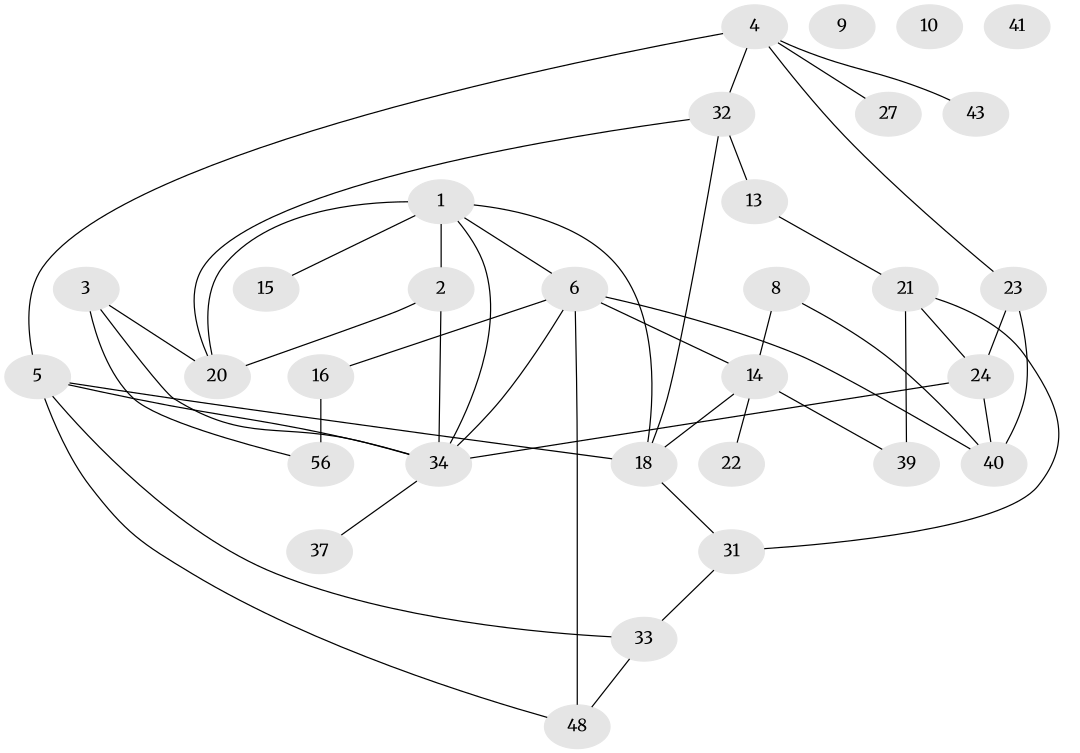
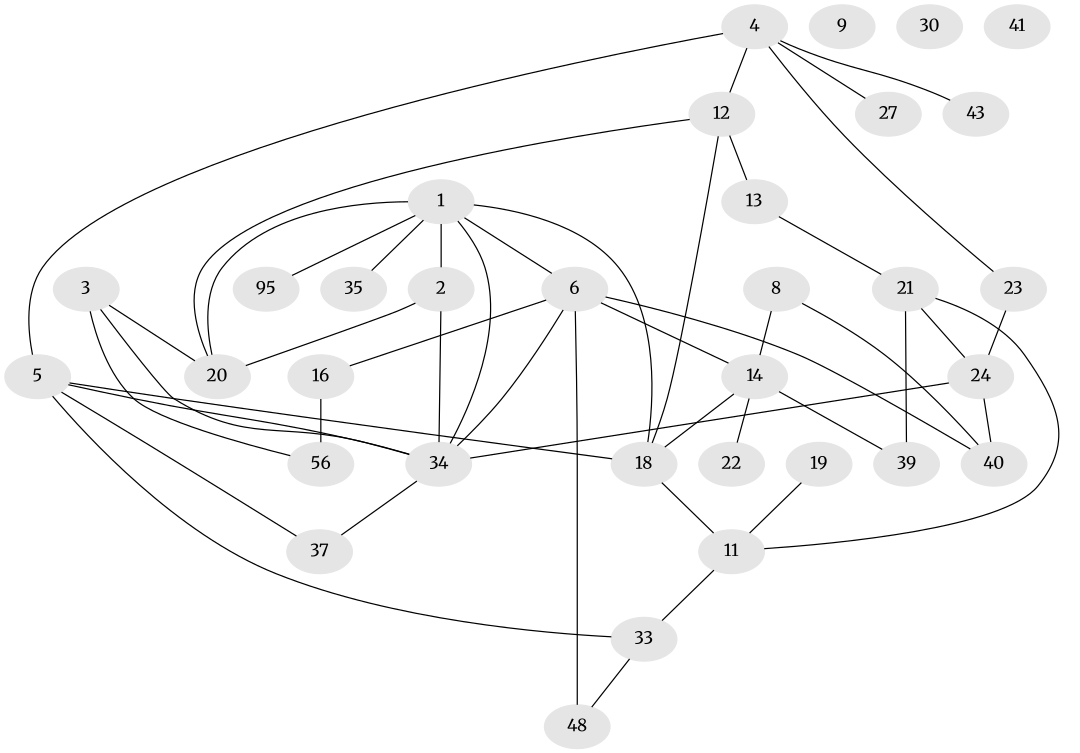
(930, 27) -> (930, 27)
(722, 114) -> (722, 114)
(266, 289) -> (266, 289)
none -> (354, 289)
(1027, 379) -> none
none -> (819, 464)
(732, 552) -> (732, 552)
(258, 609) -> (179, 464)
